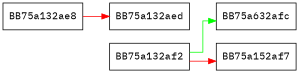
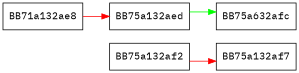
(43, 16) -> (43, 16)
(203, 40) -> (199, 12)
(256, 57) -> (256, 57)
